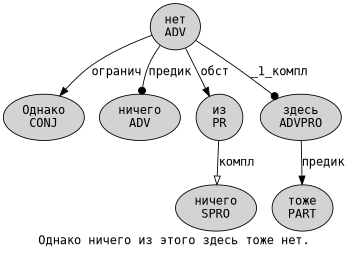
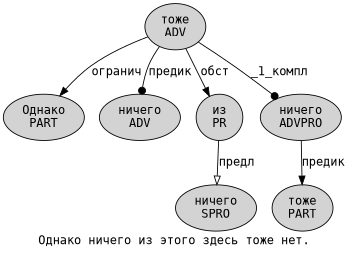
(175, 27) -> (175, 27)
(44, 117) -> (44, 117)
(301, 117) -> (301, 117)
(237, 163) -> (237, 163)
